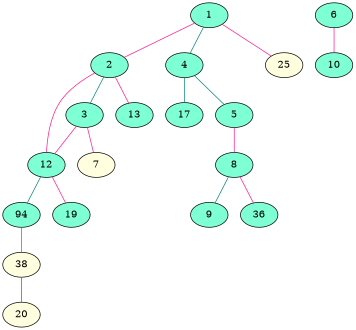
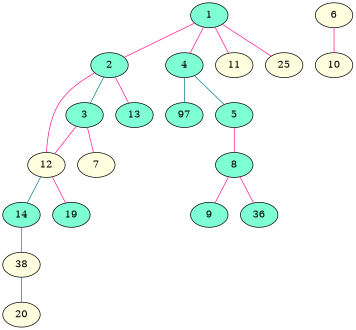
(334, 15) -> (334, 15)
(197, 40) -> (197, 40)
none -> (234, 65)
(334, 65) -> (334, 65)
(184, 115) -> (184, 115)
(46, 165) -> (46, 165)
(222, 190) -> (222, 190)
(21, 215) -> (21, 215)
